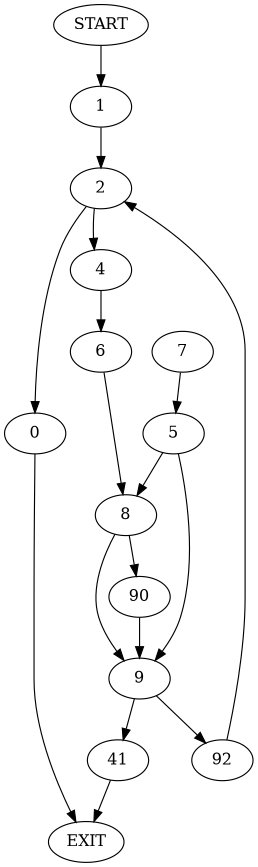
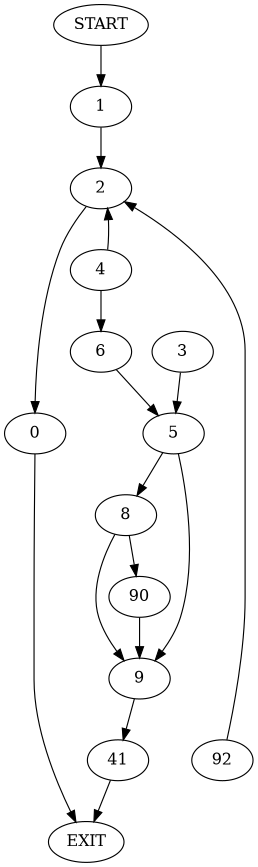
(93, 223) -> (109, 235)
(183, 352) -> (183, 352)
(113, 428) -> (133, 388)
(177, 715) -> none
